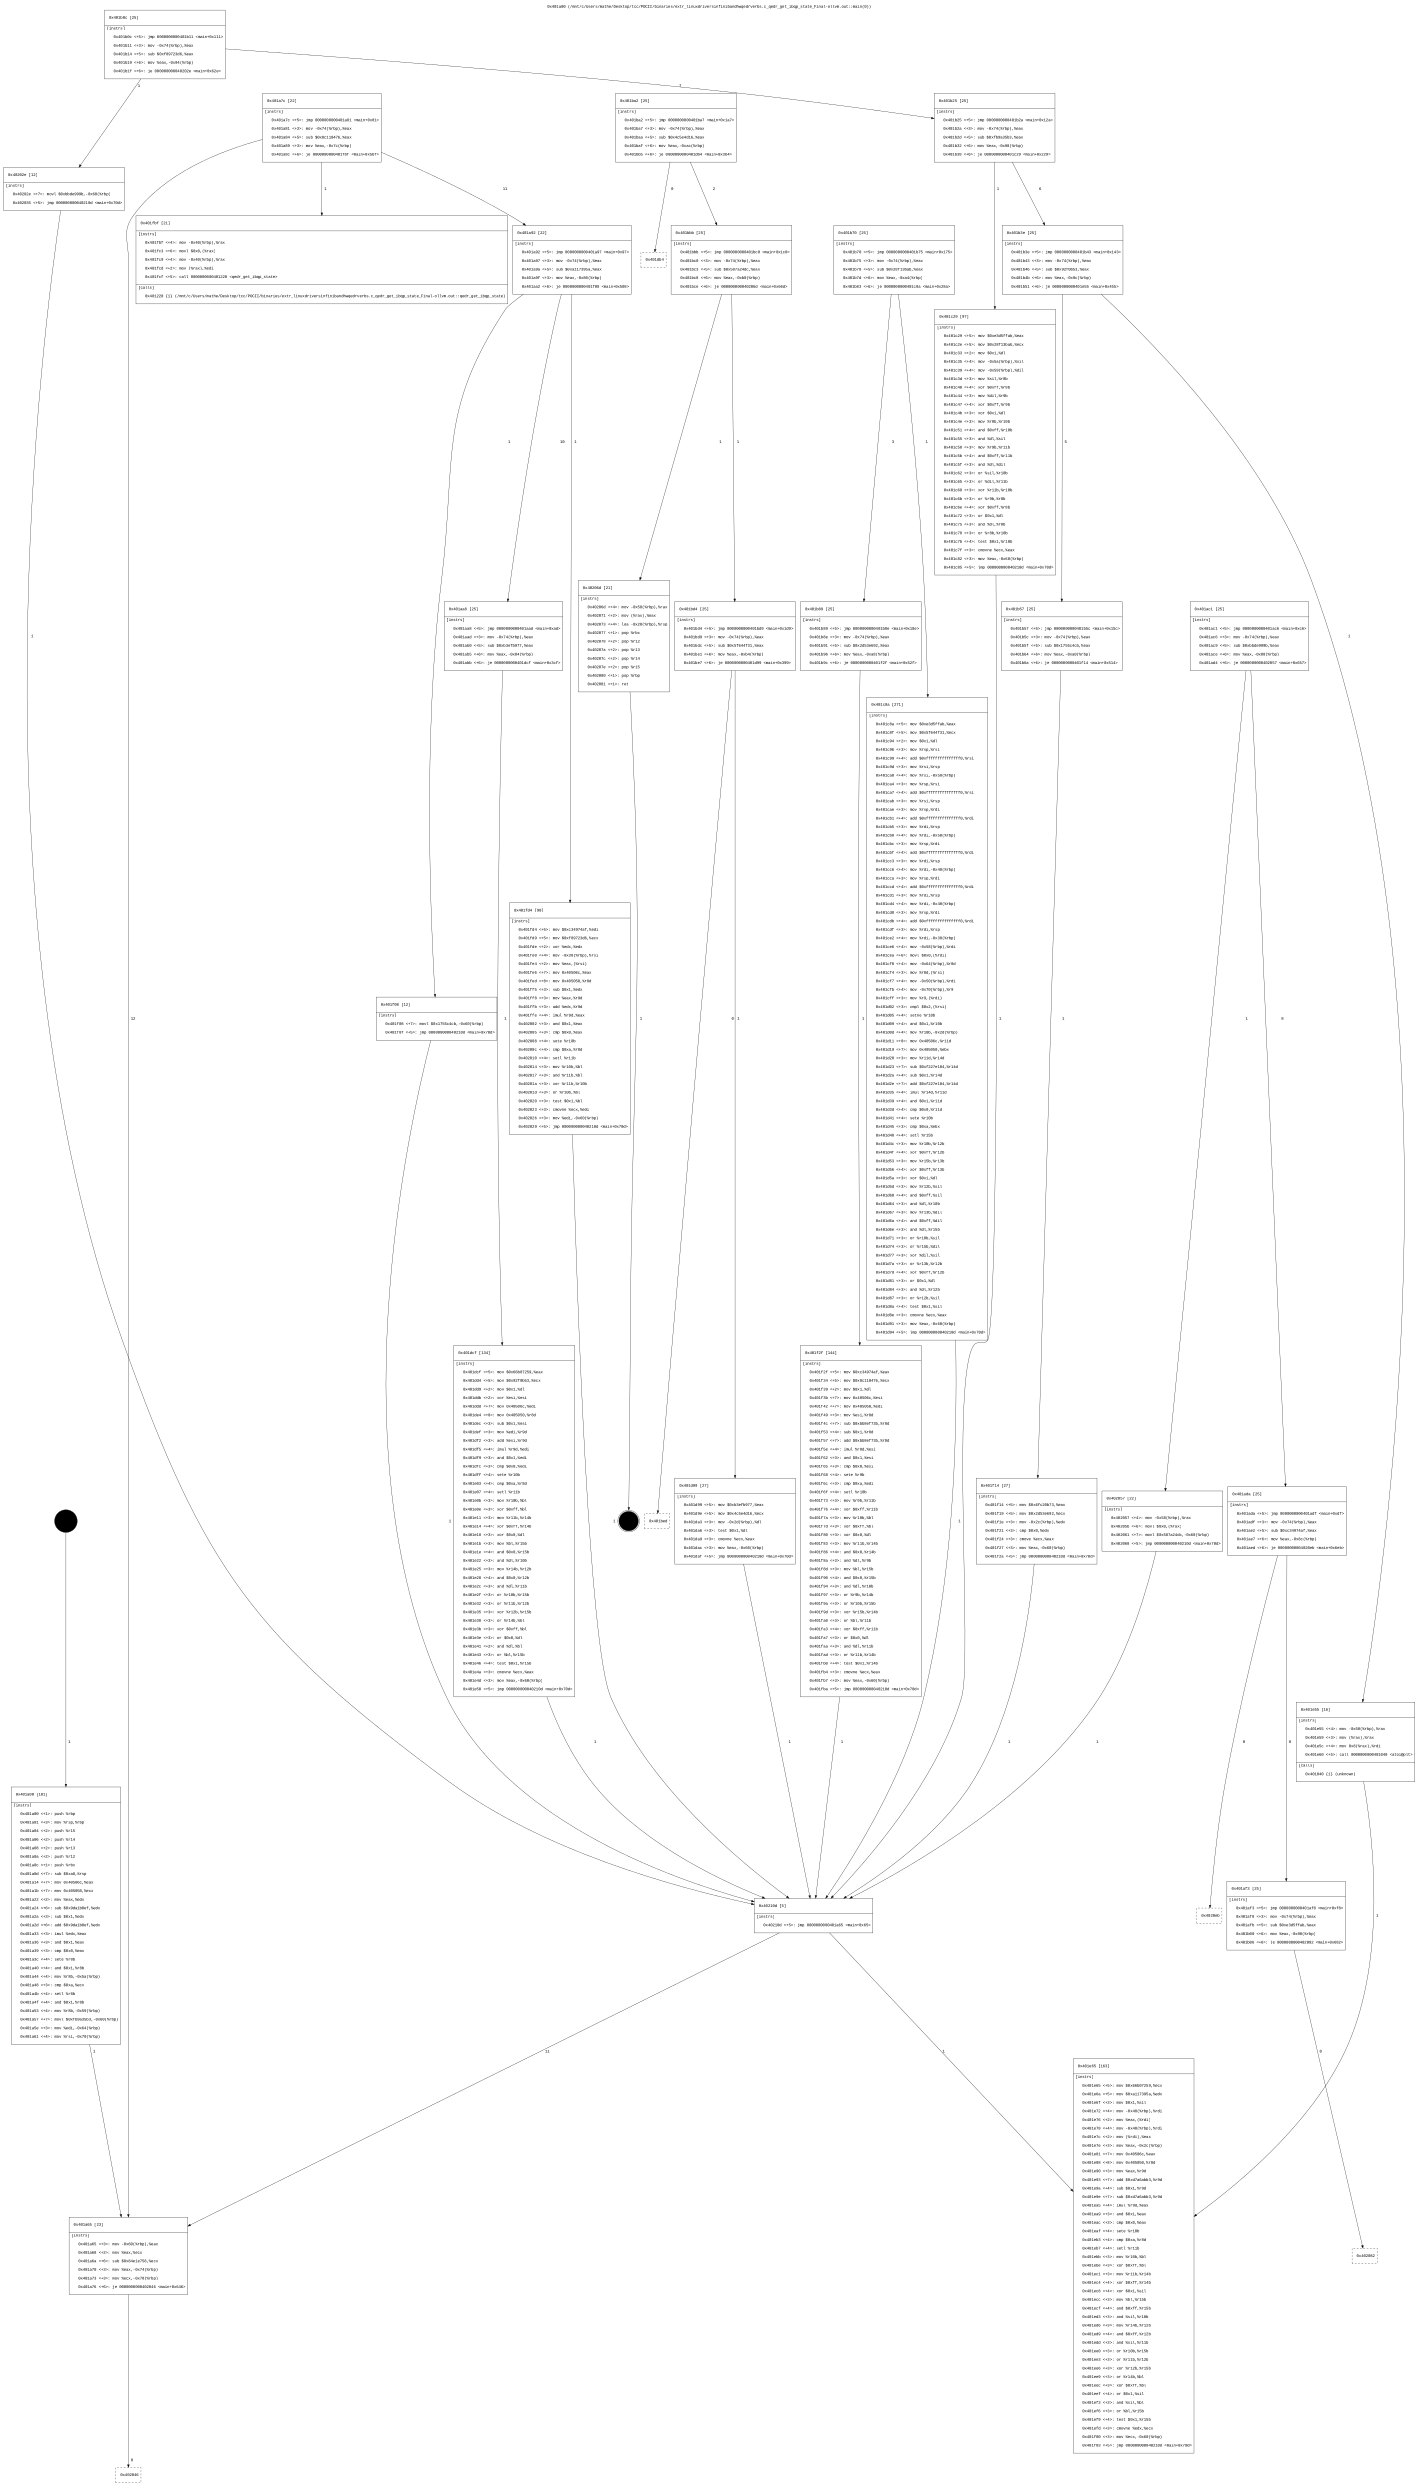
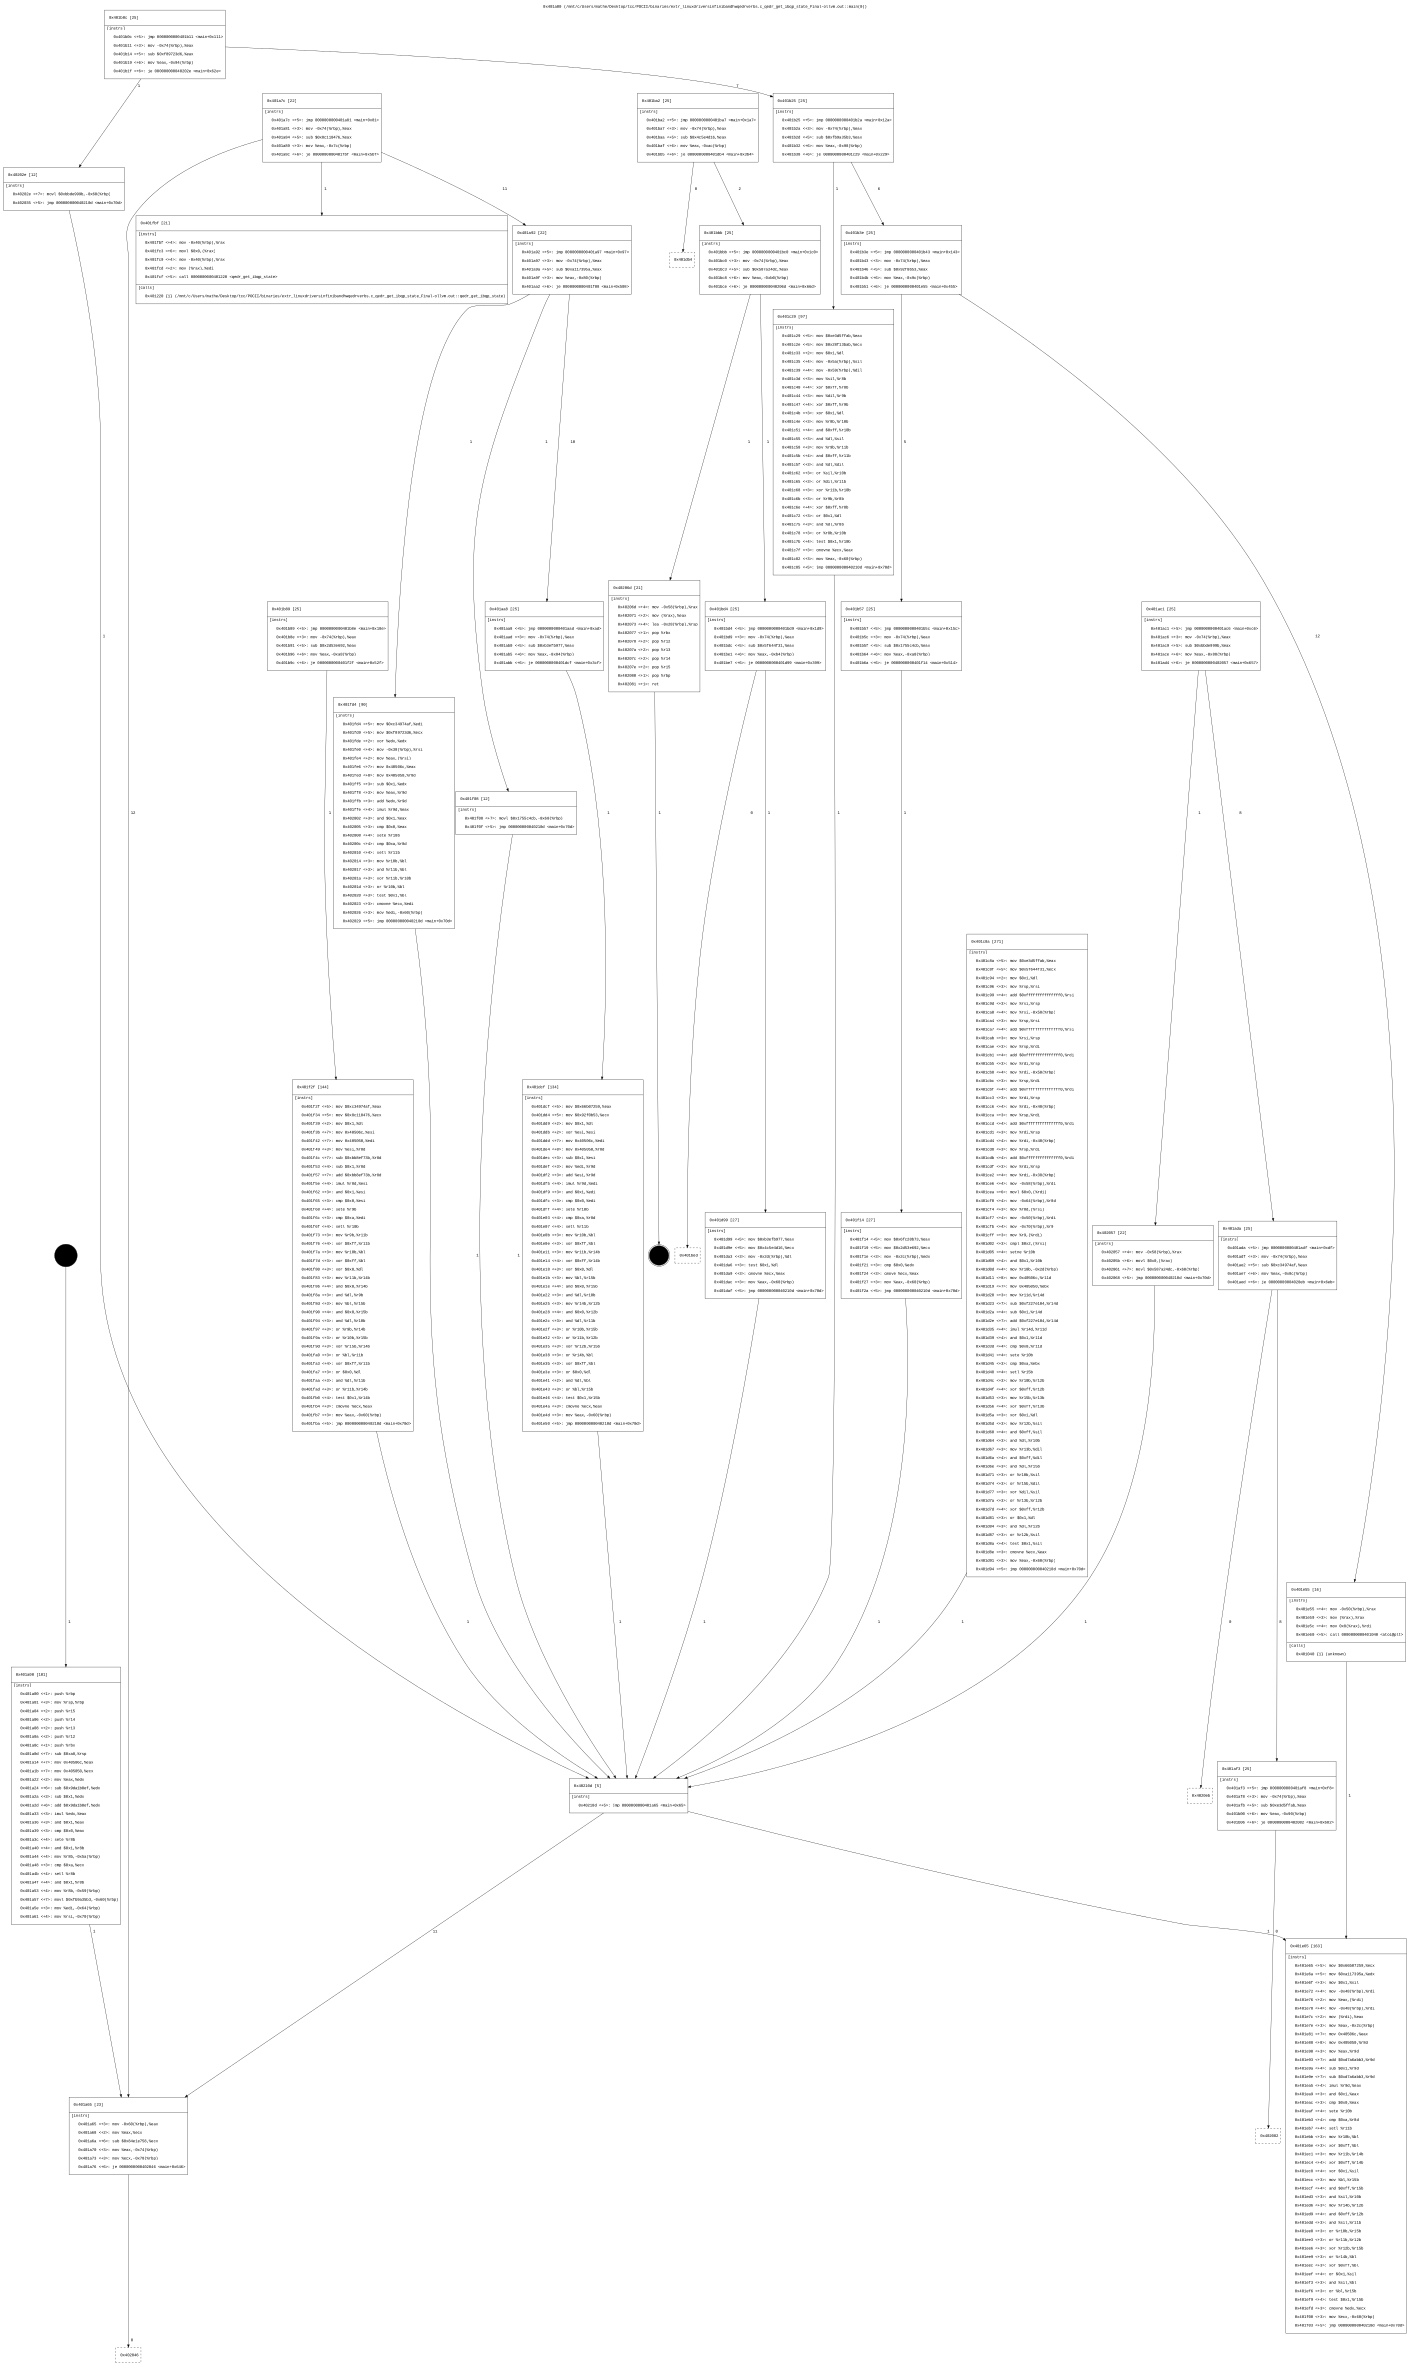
(894, 260) -> none
(1348, 636) -> (1316, 636)
